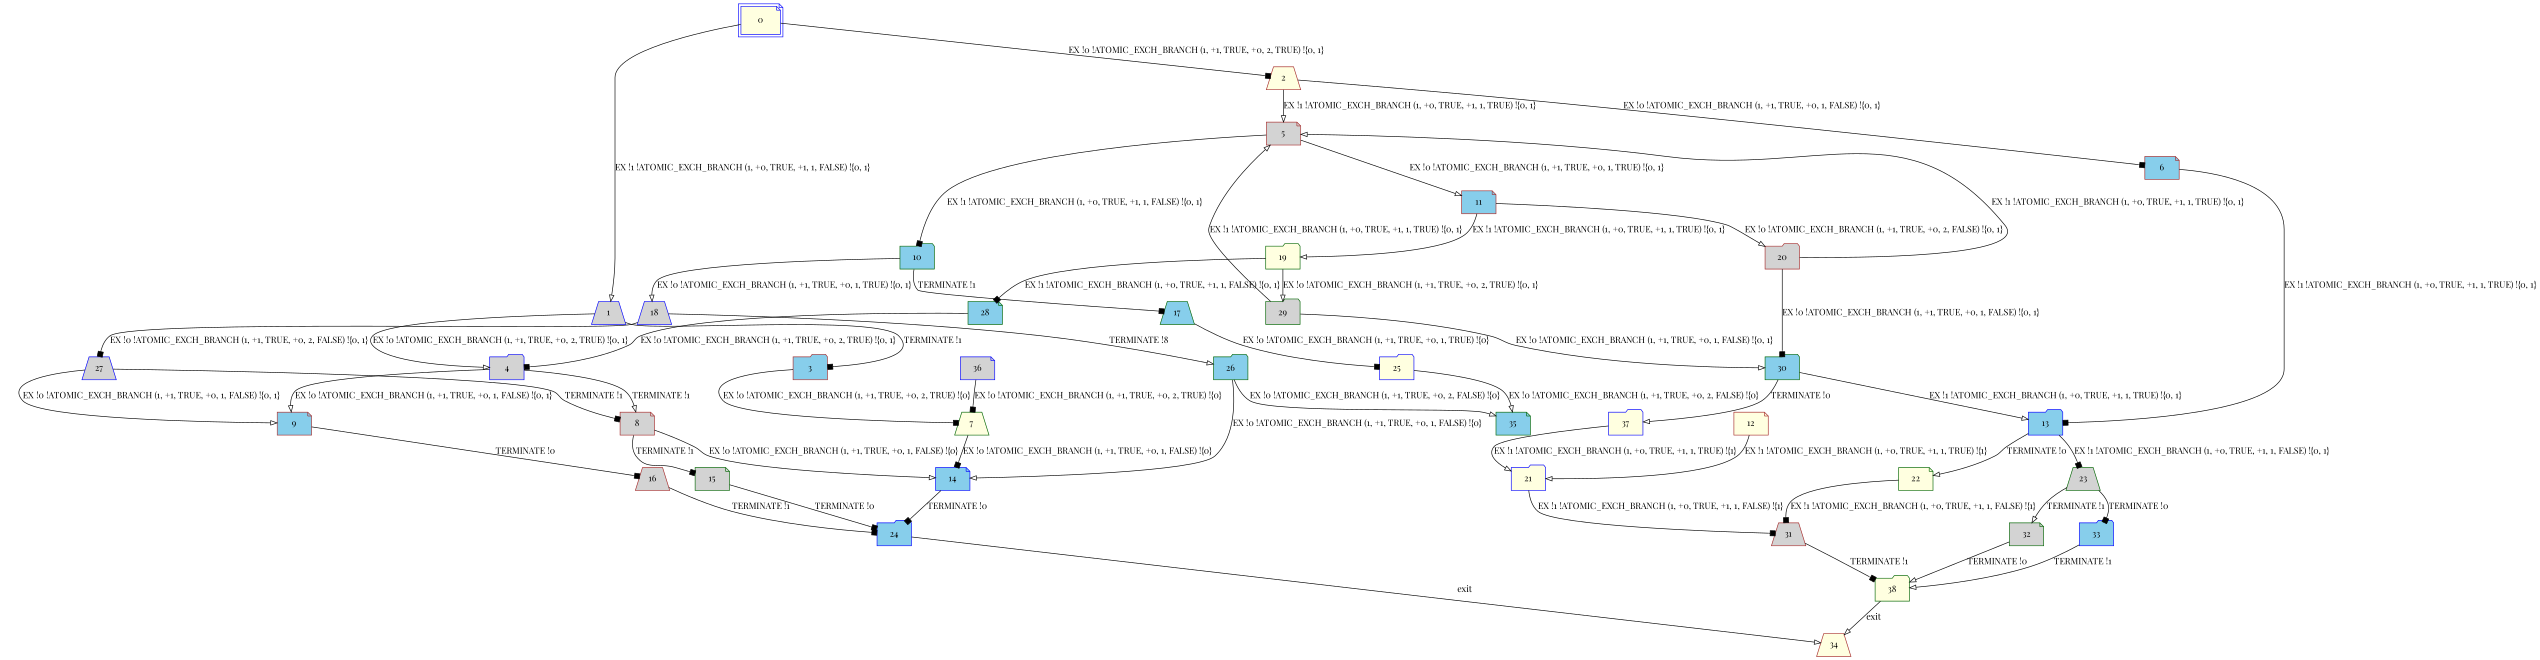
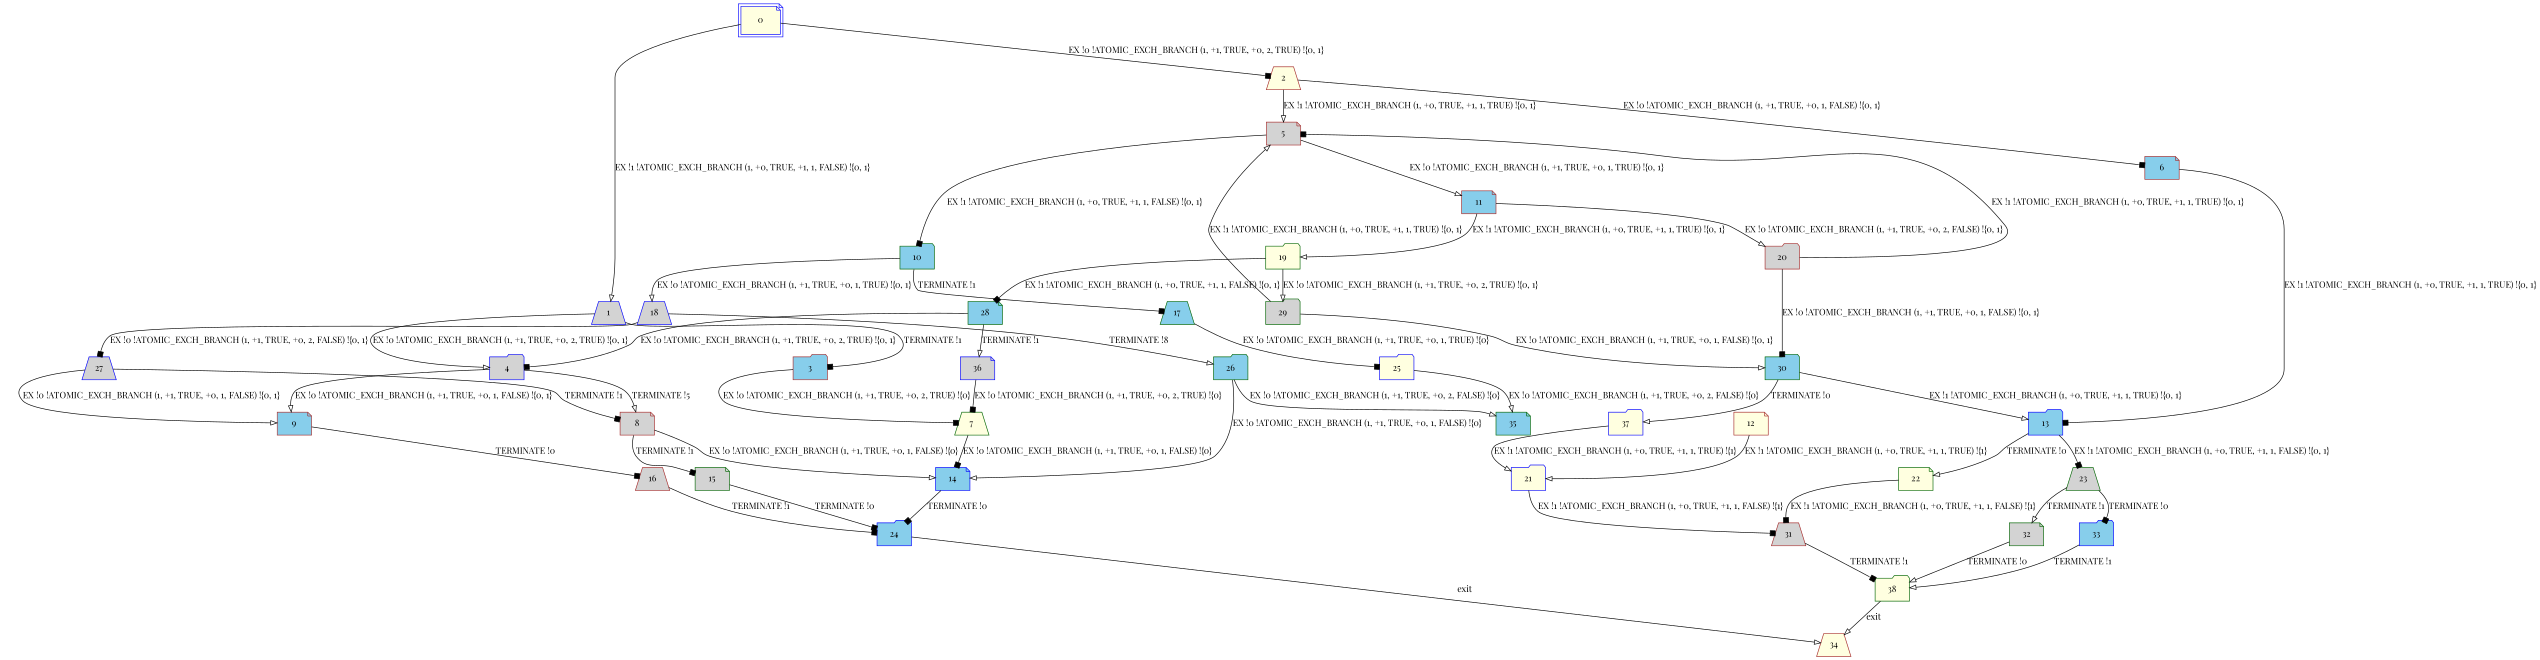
(1777, 158) -> (1777, 158)
none -> (982, 337)
(661, 396) -> (661, 396)
